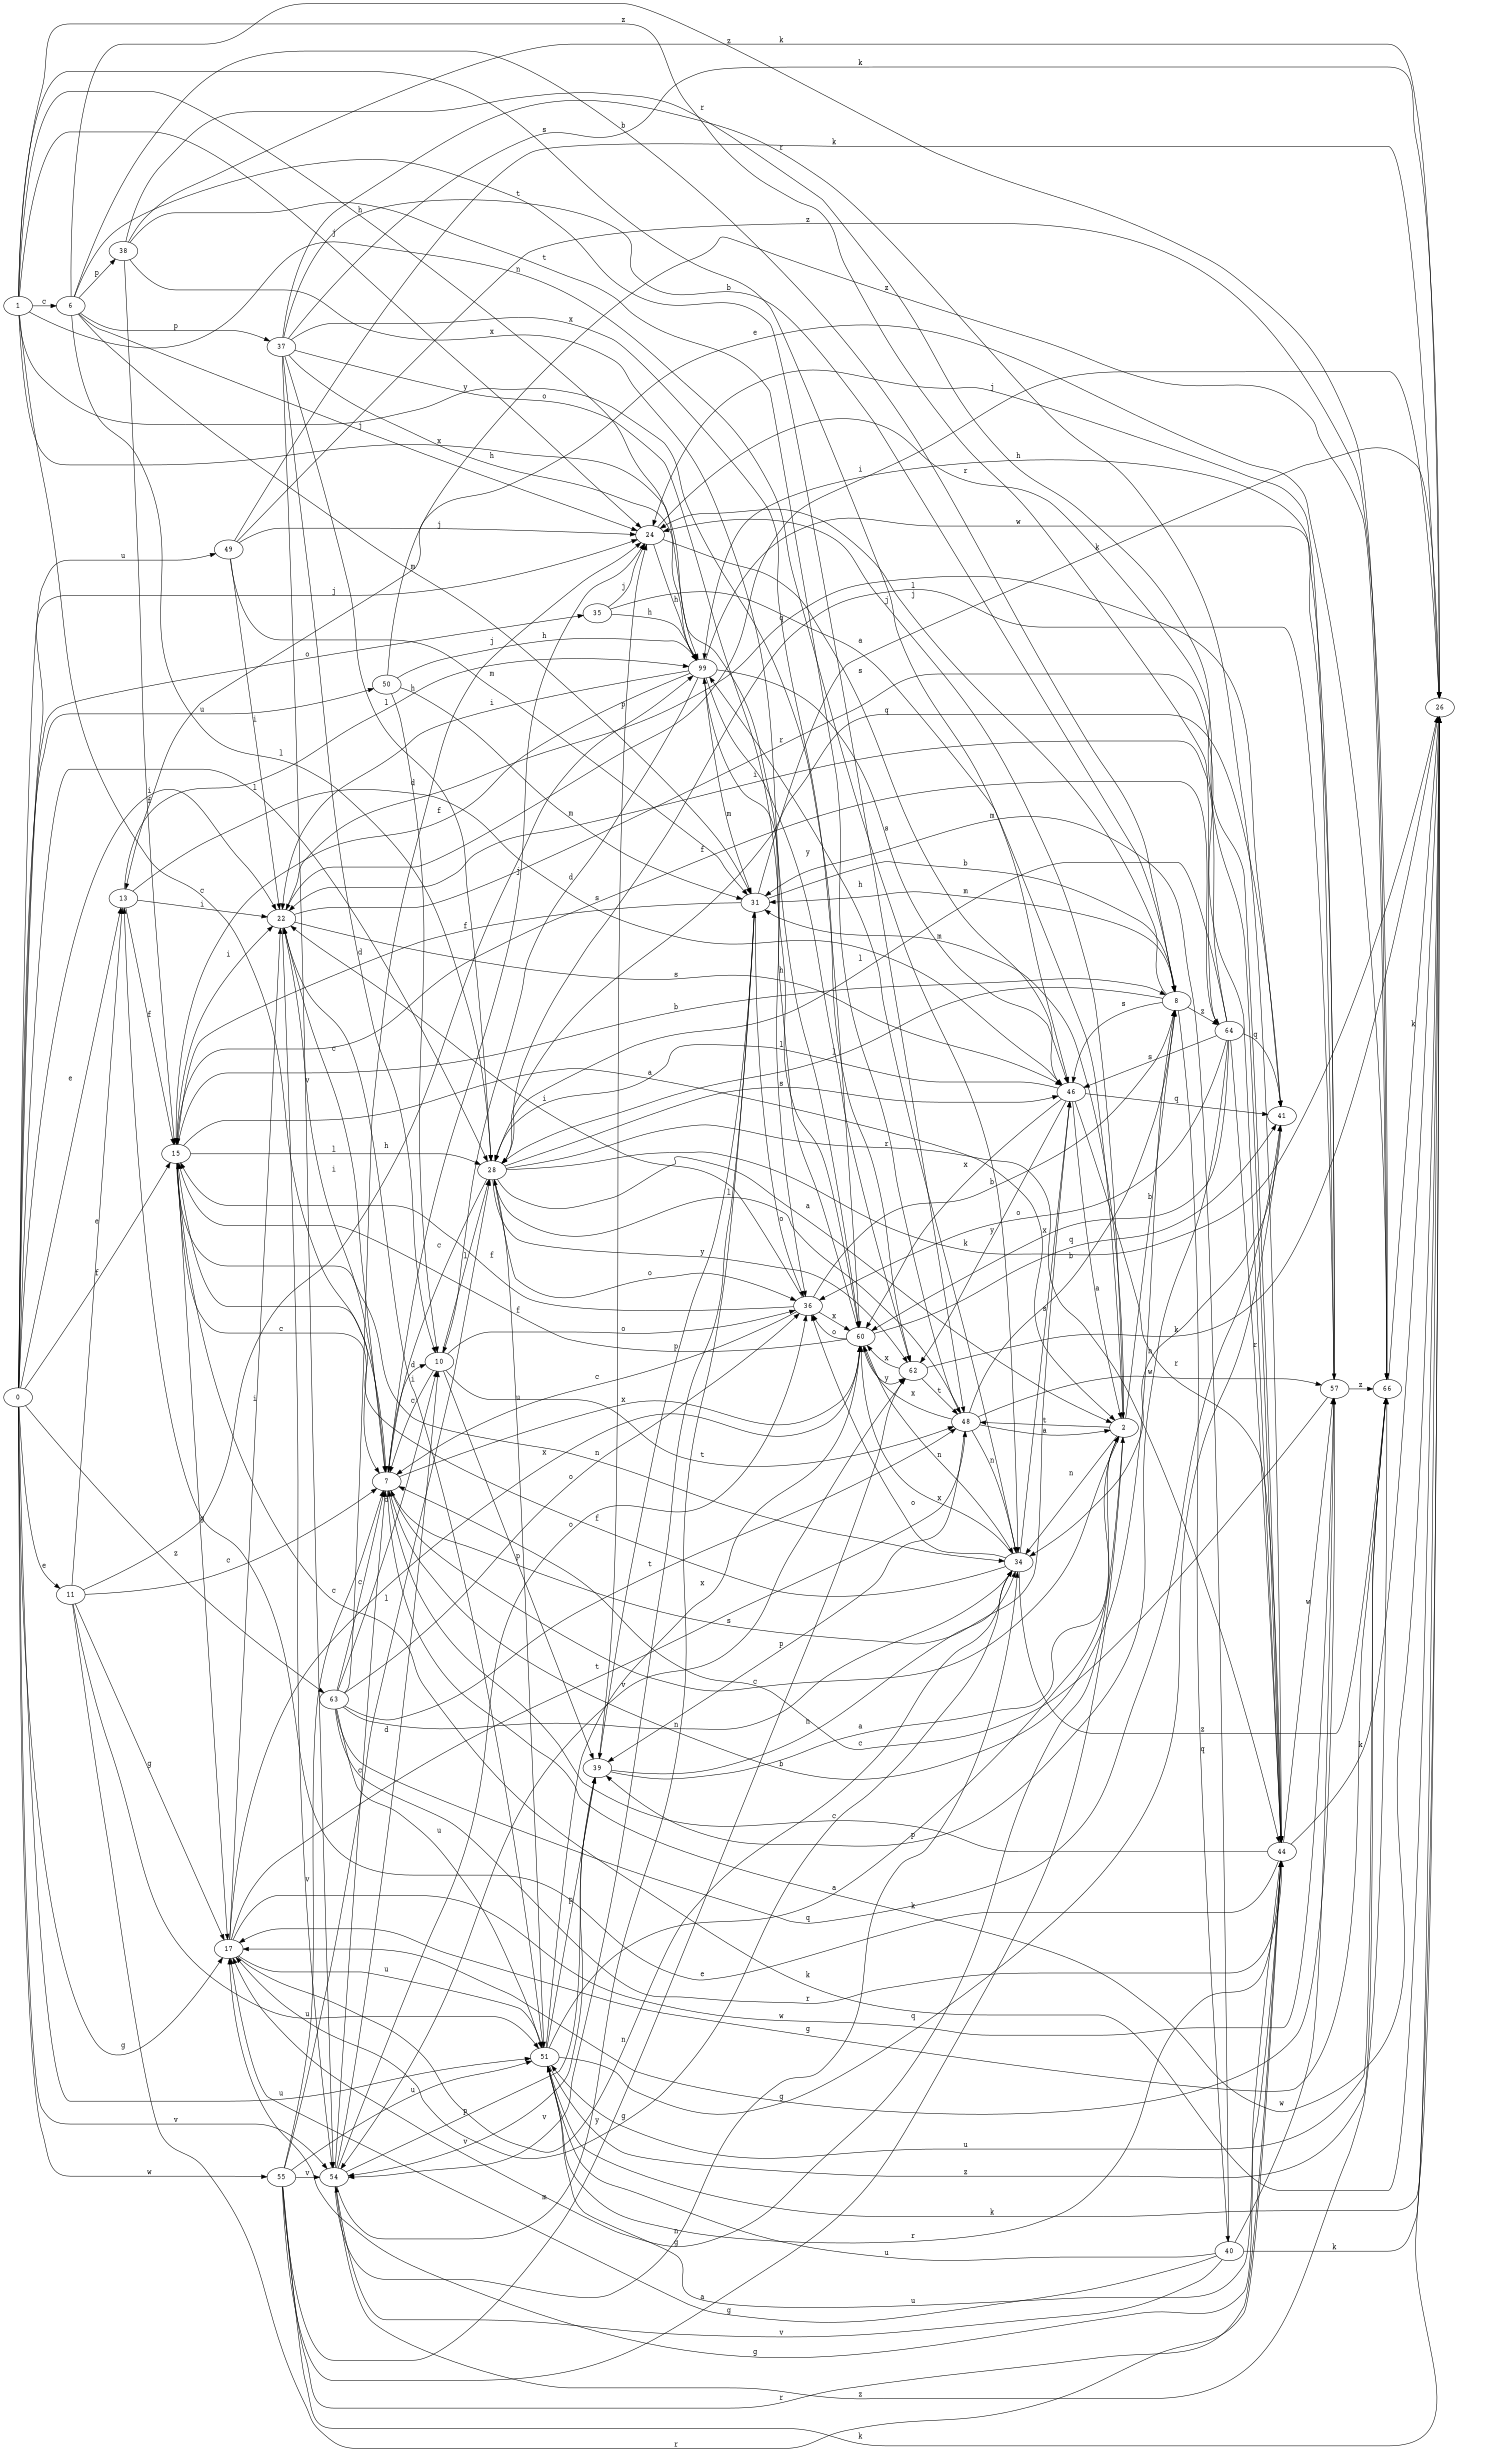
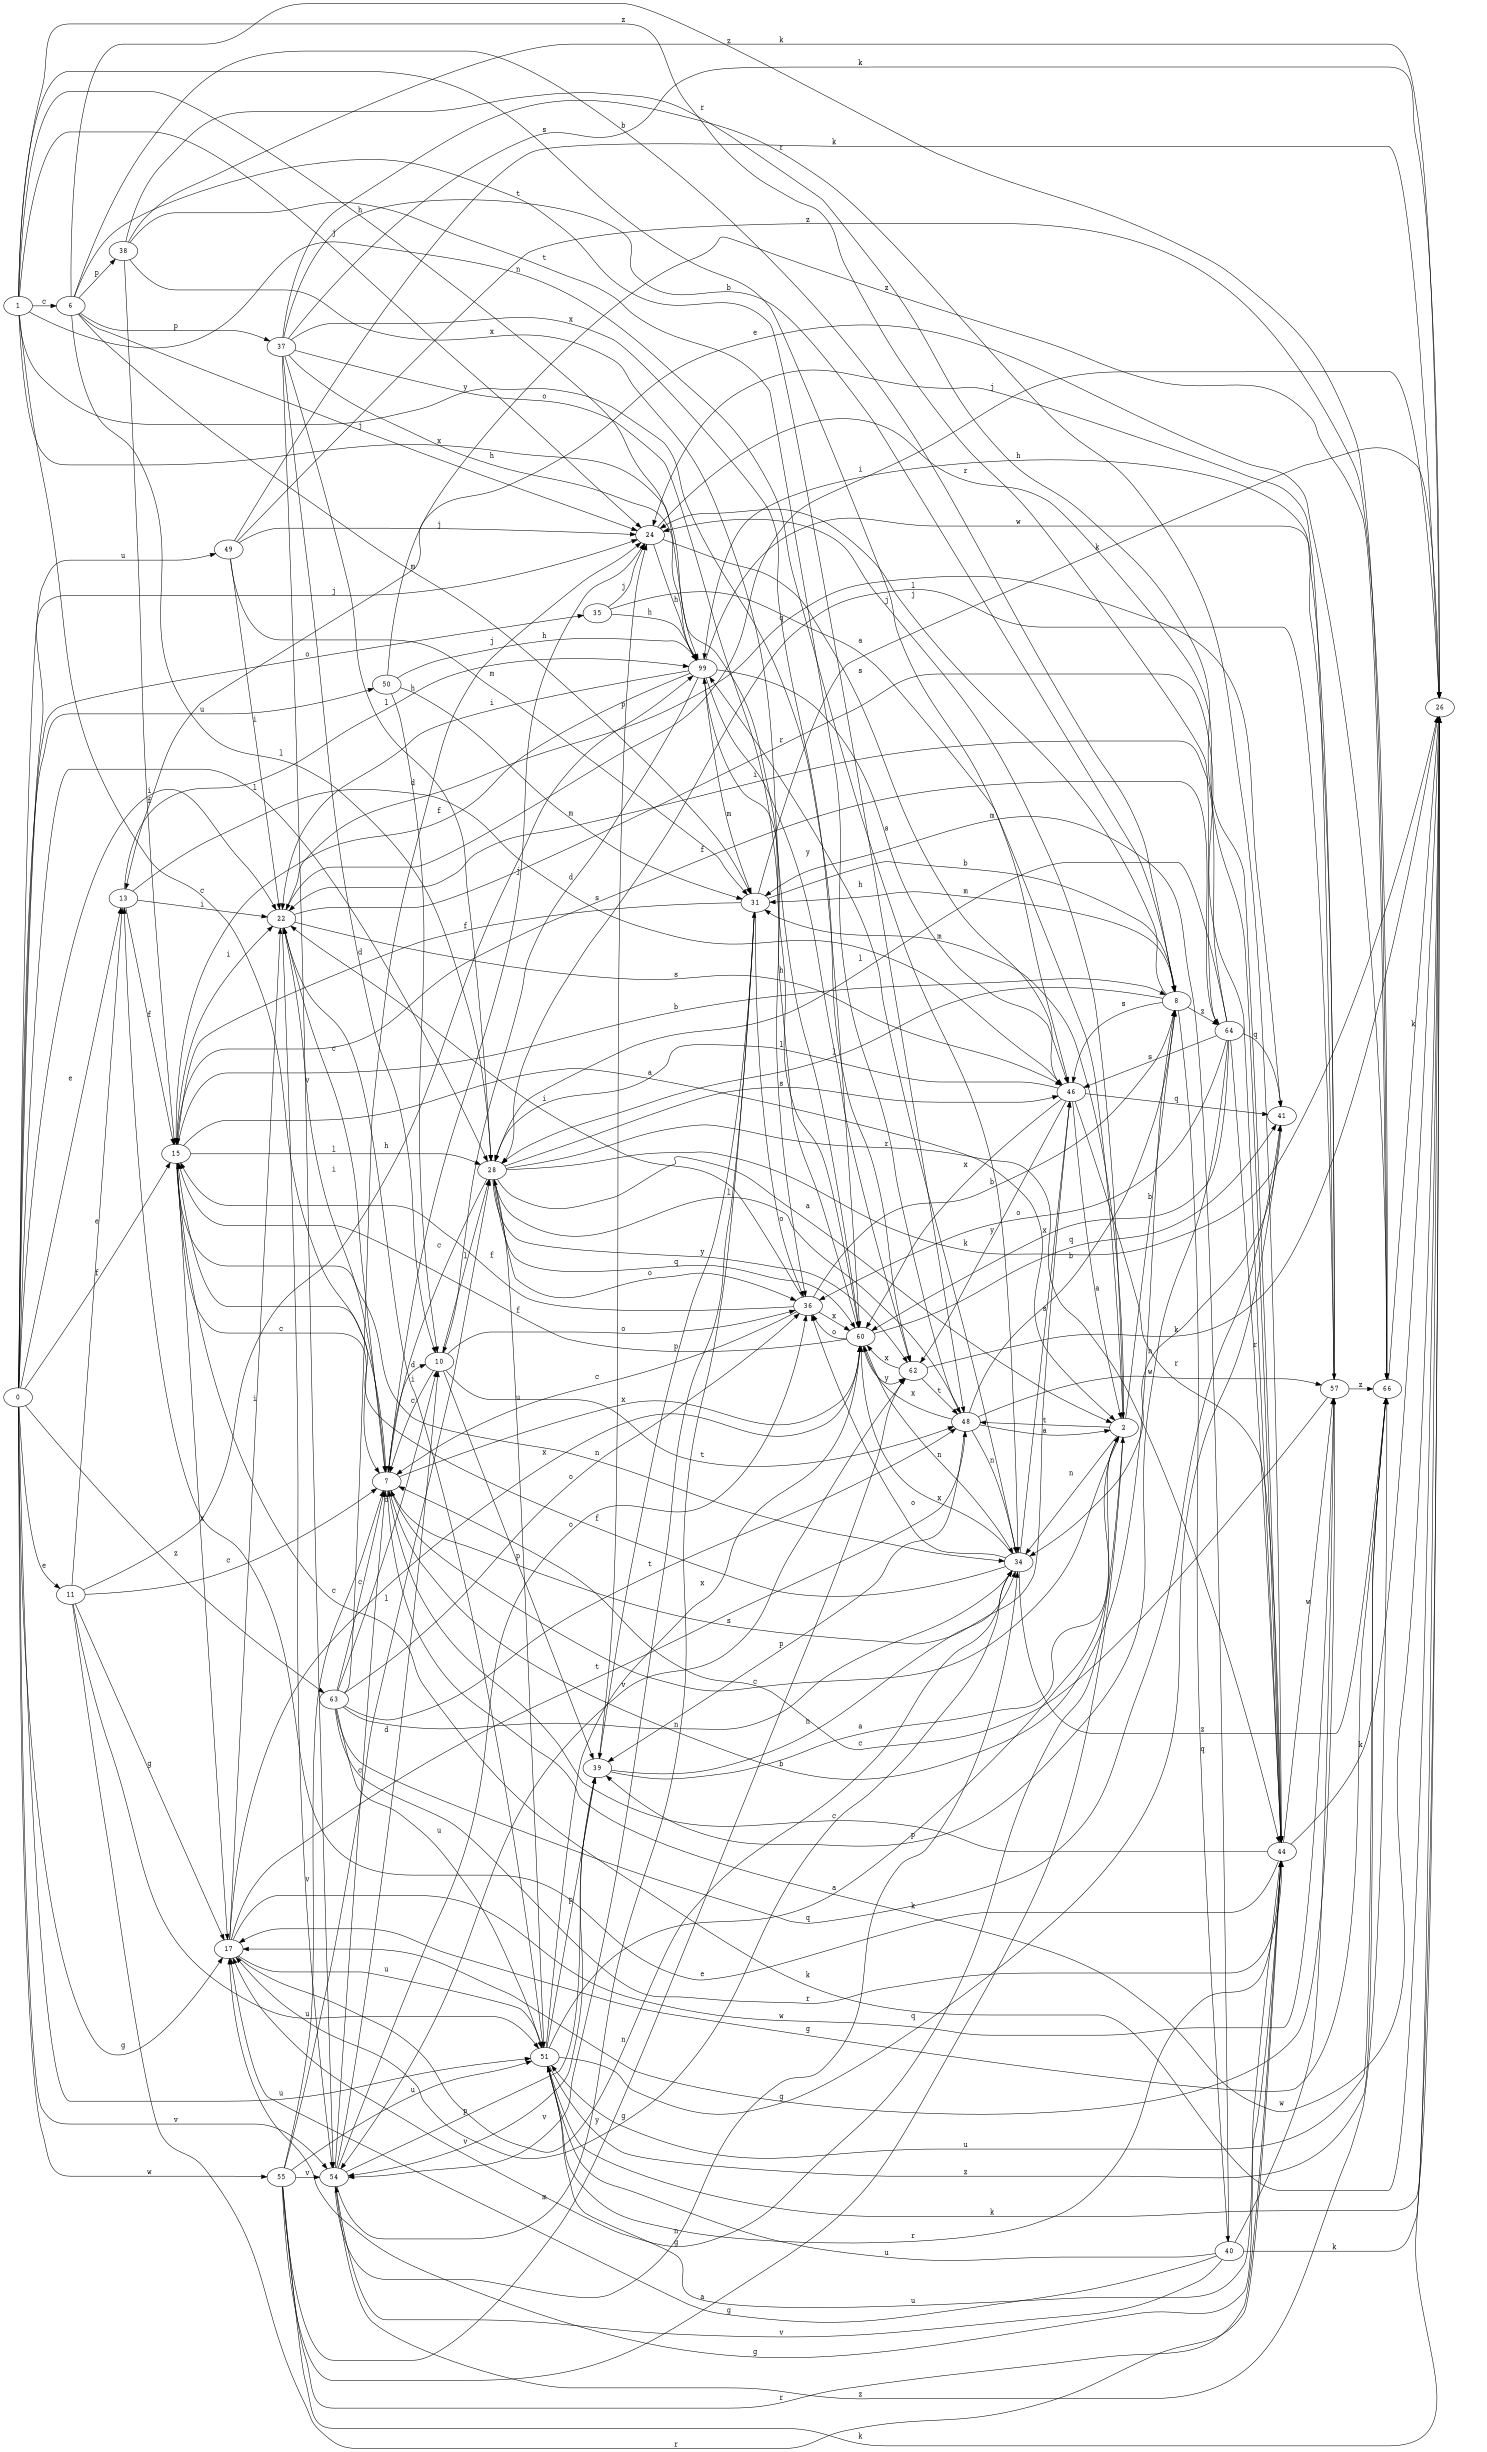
(932, 714) -> (650, 1268)
(202, 1518) -> (202, 1518)
